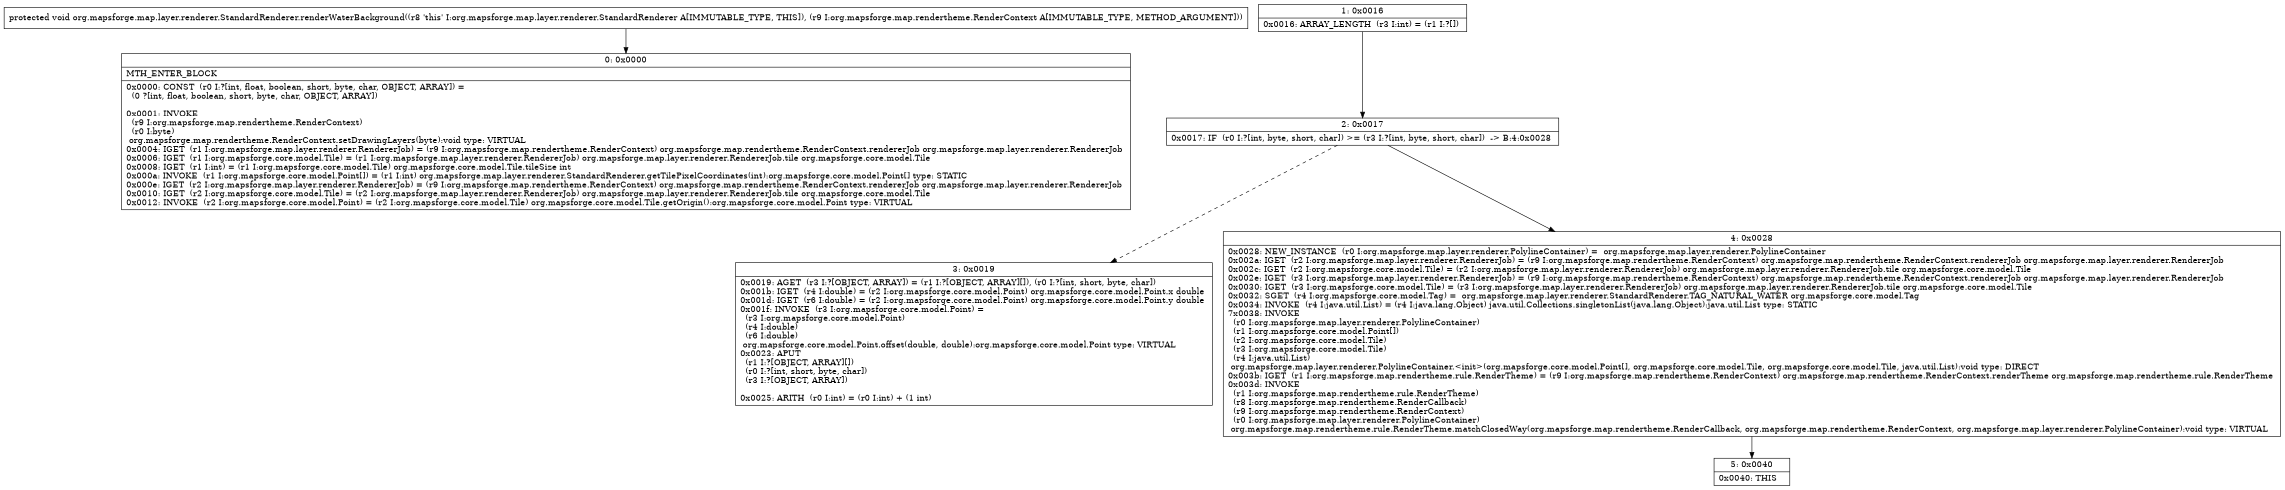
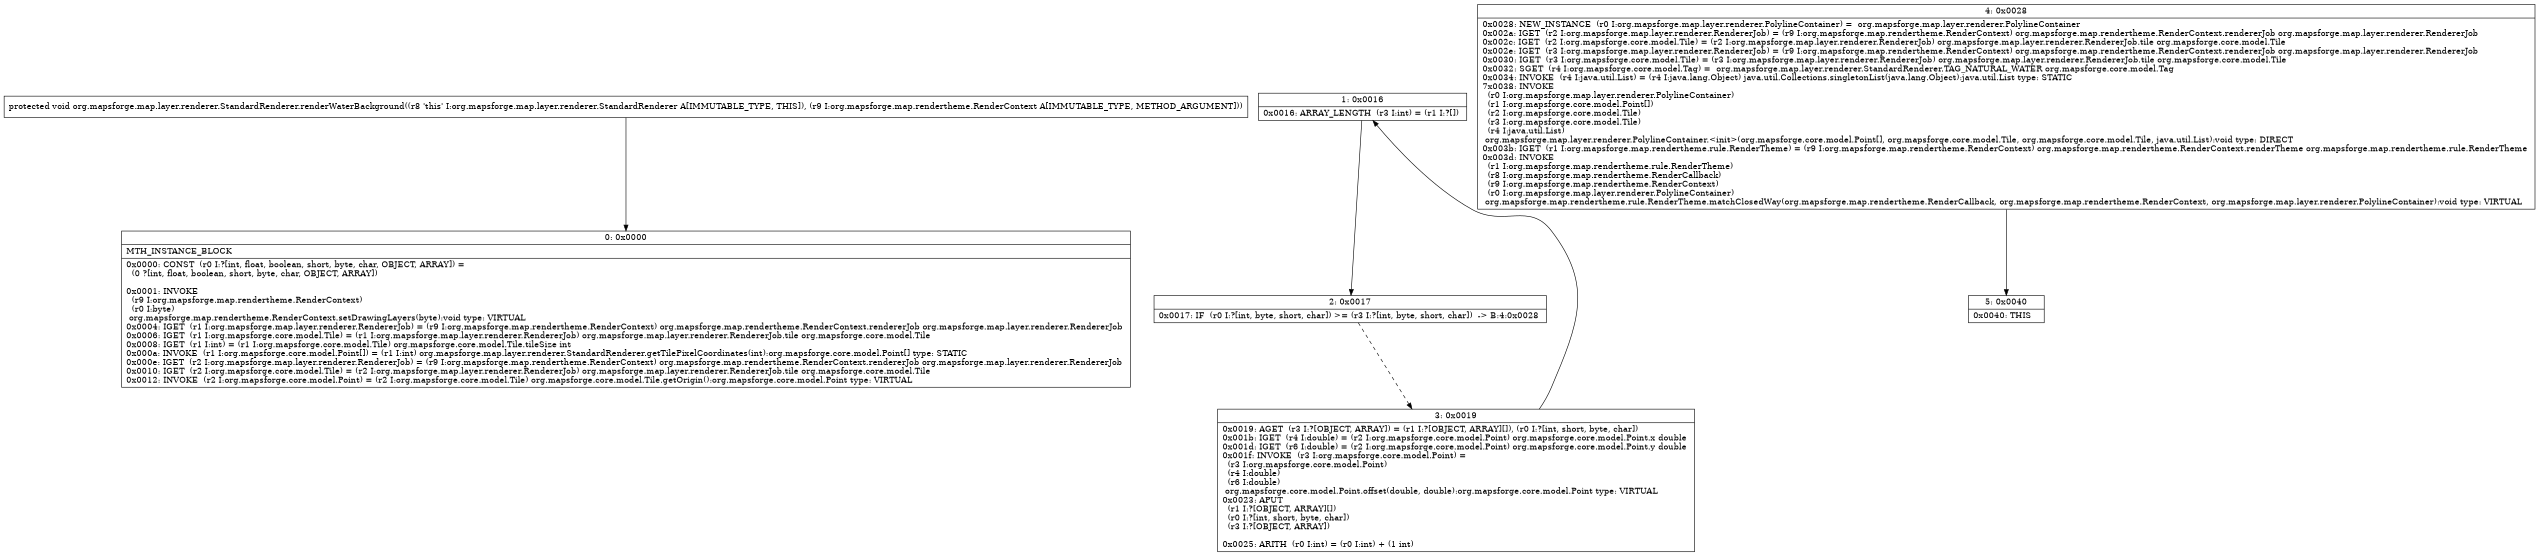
(172, 74) -> (179, 251)
(1469, 187) -> none
none -> (1544, 223)
